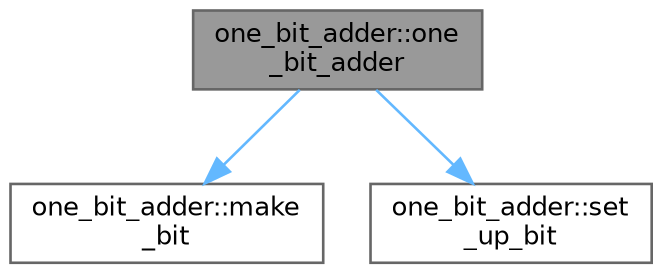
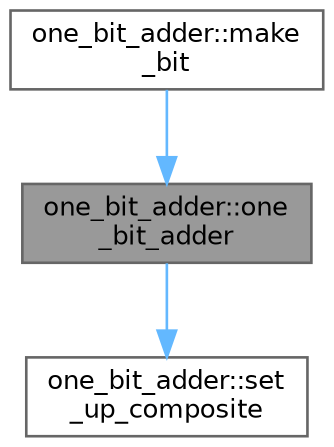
(262, 127) -> (167, 123)
(511, 223) -> (167, 397)
